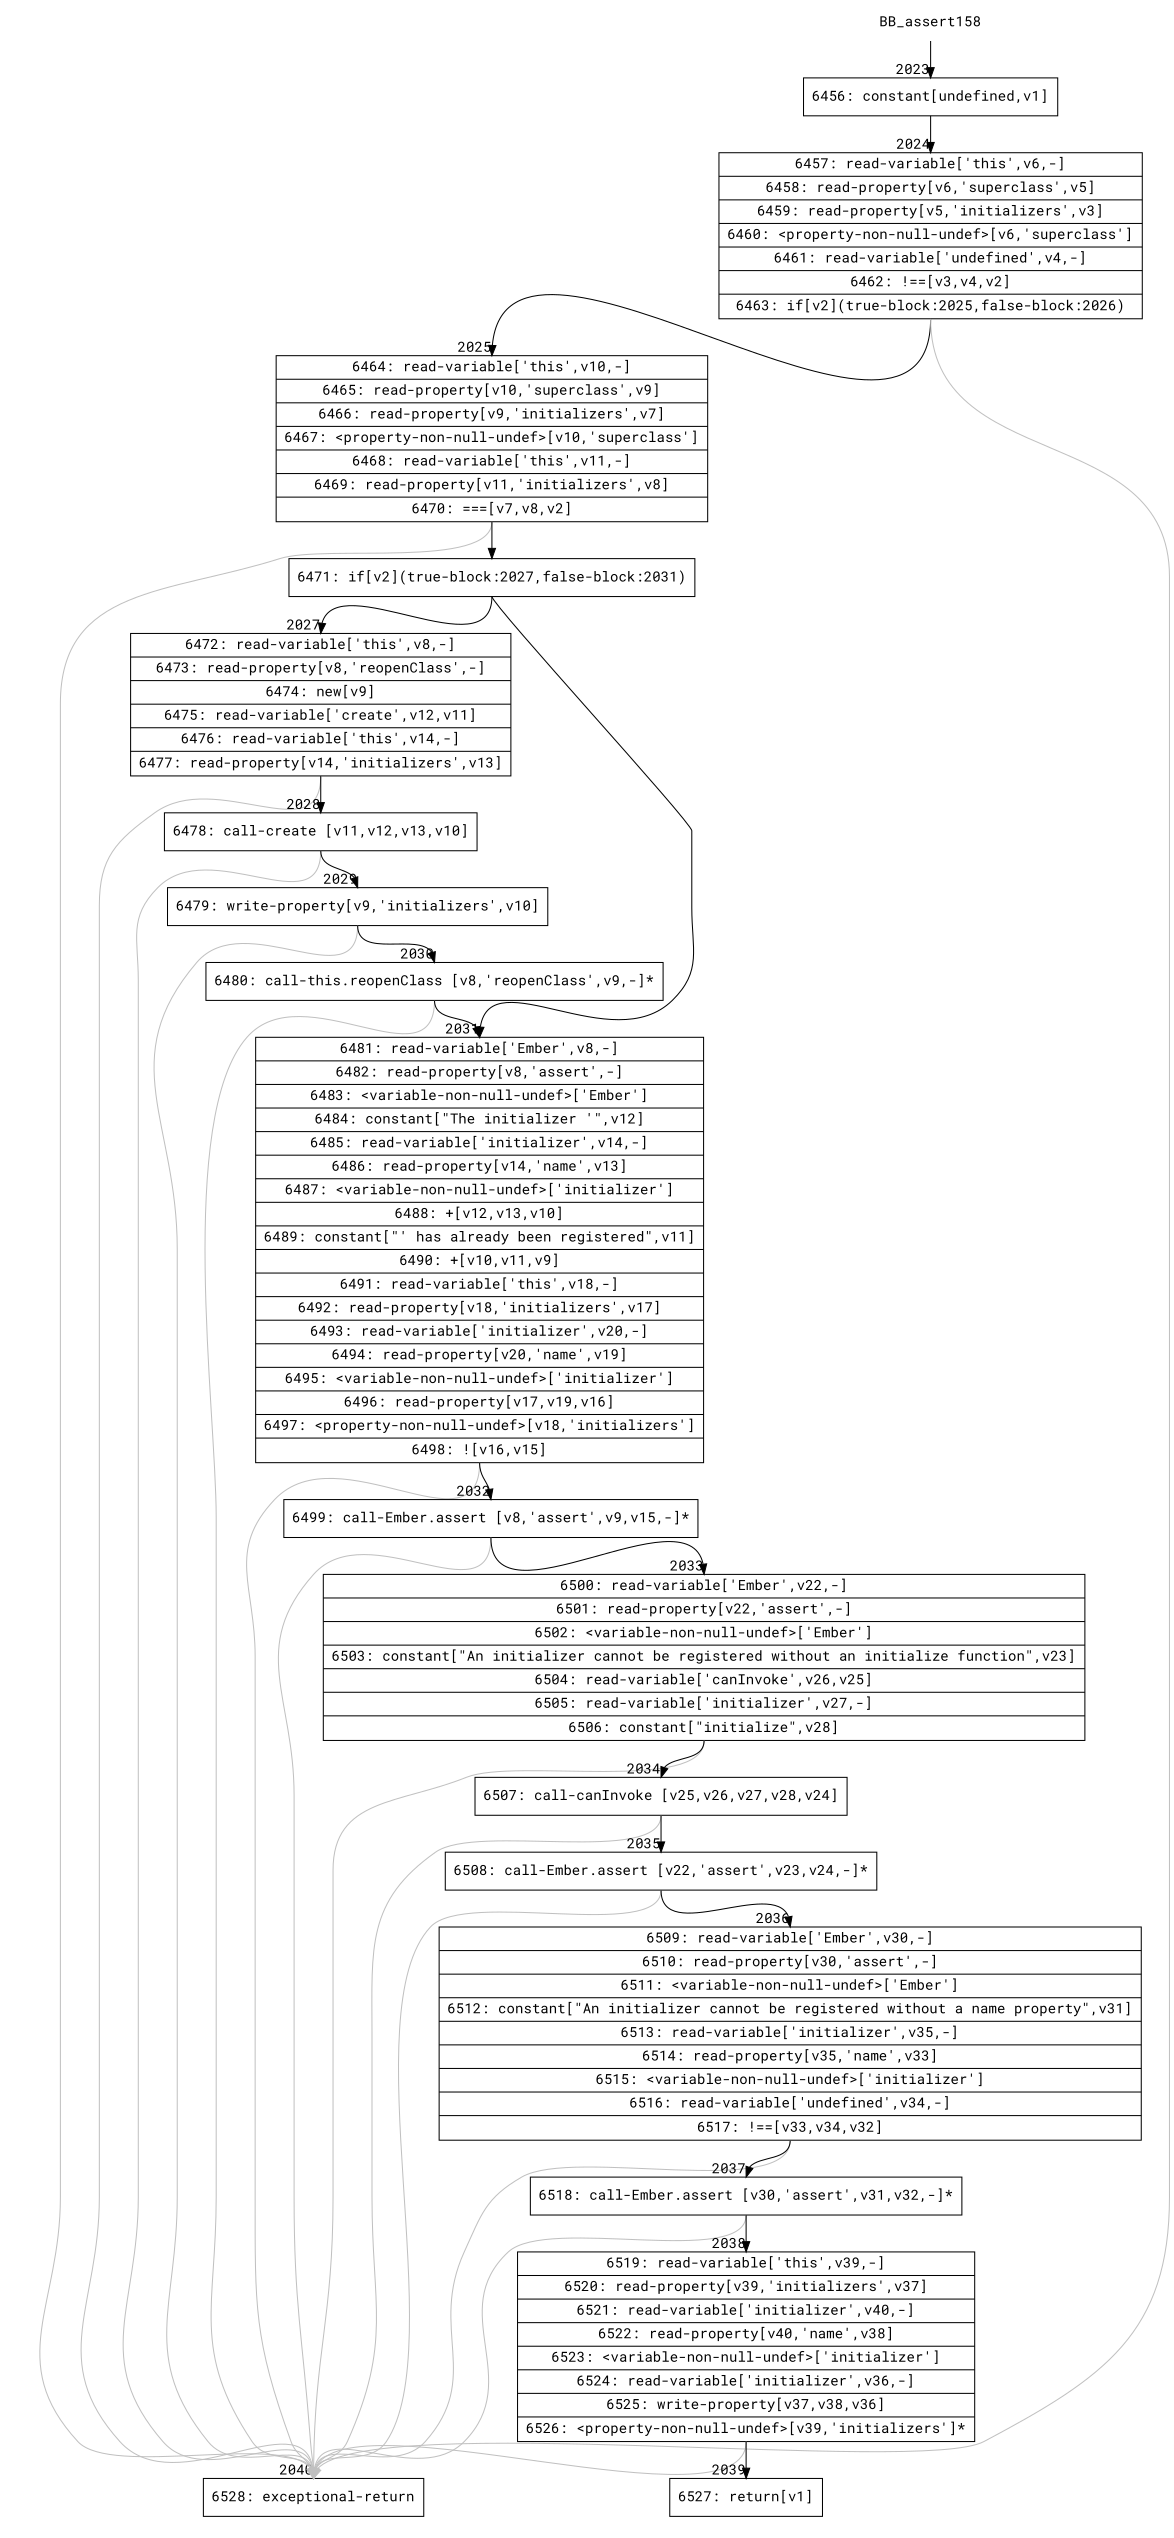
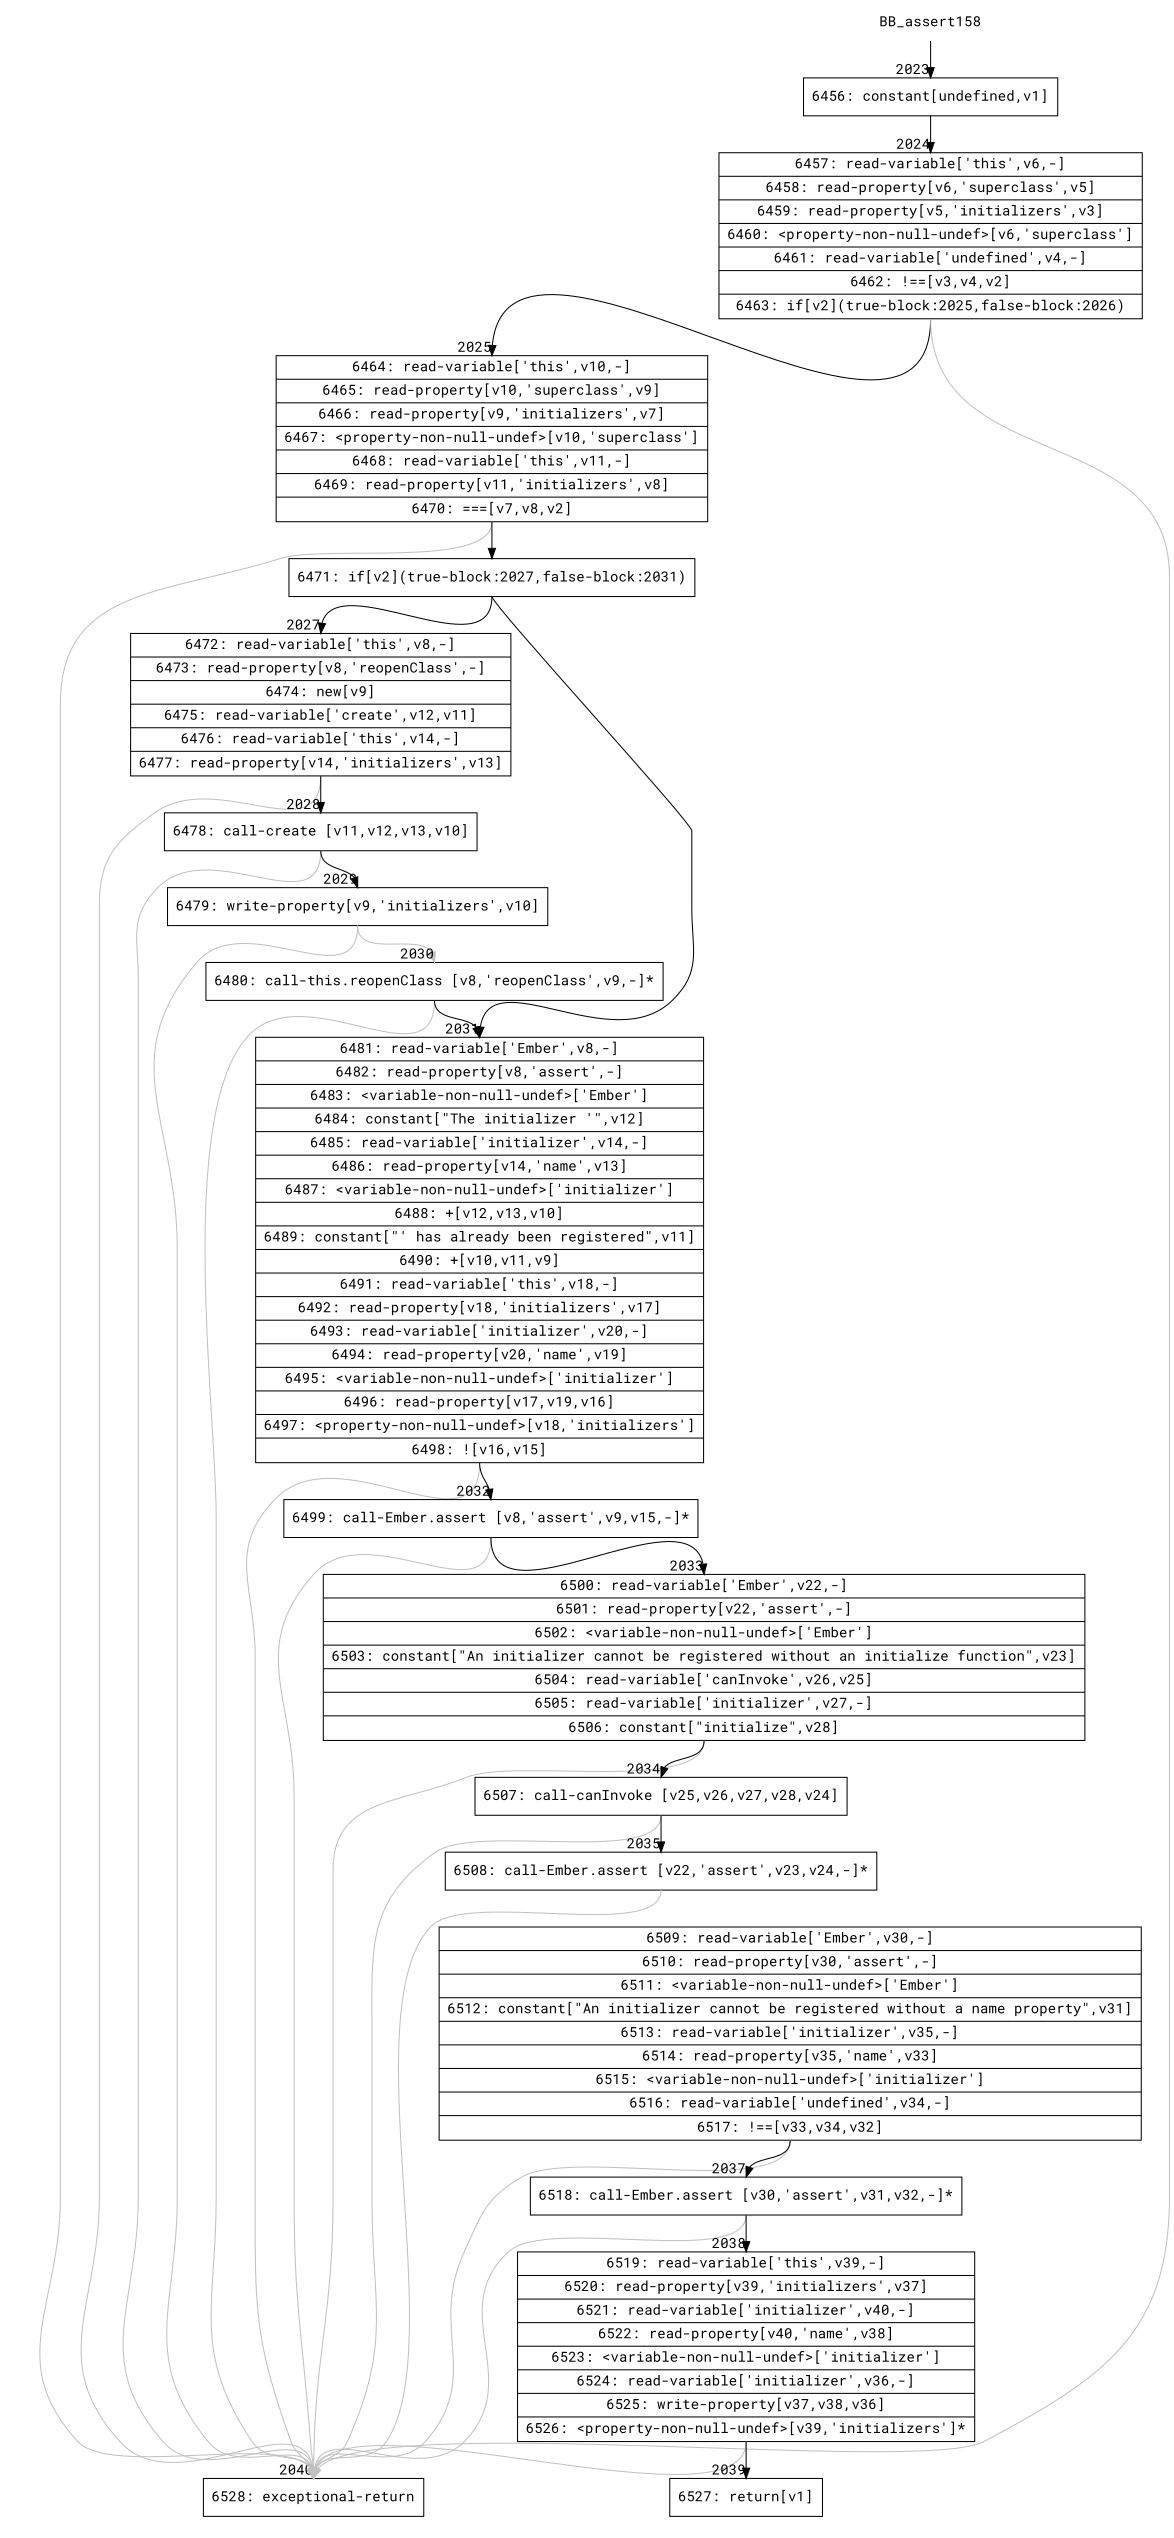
(391, 944) -> (391, 944)
(720, 1909) -> none
